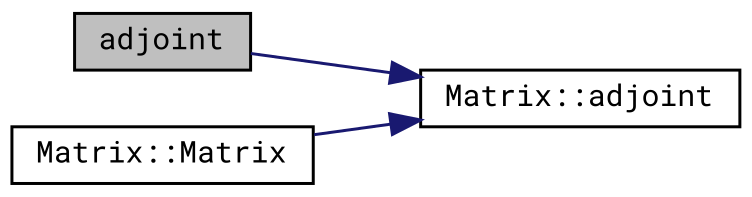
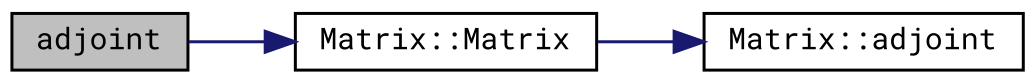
(321, 63) -> (227, 42)
